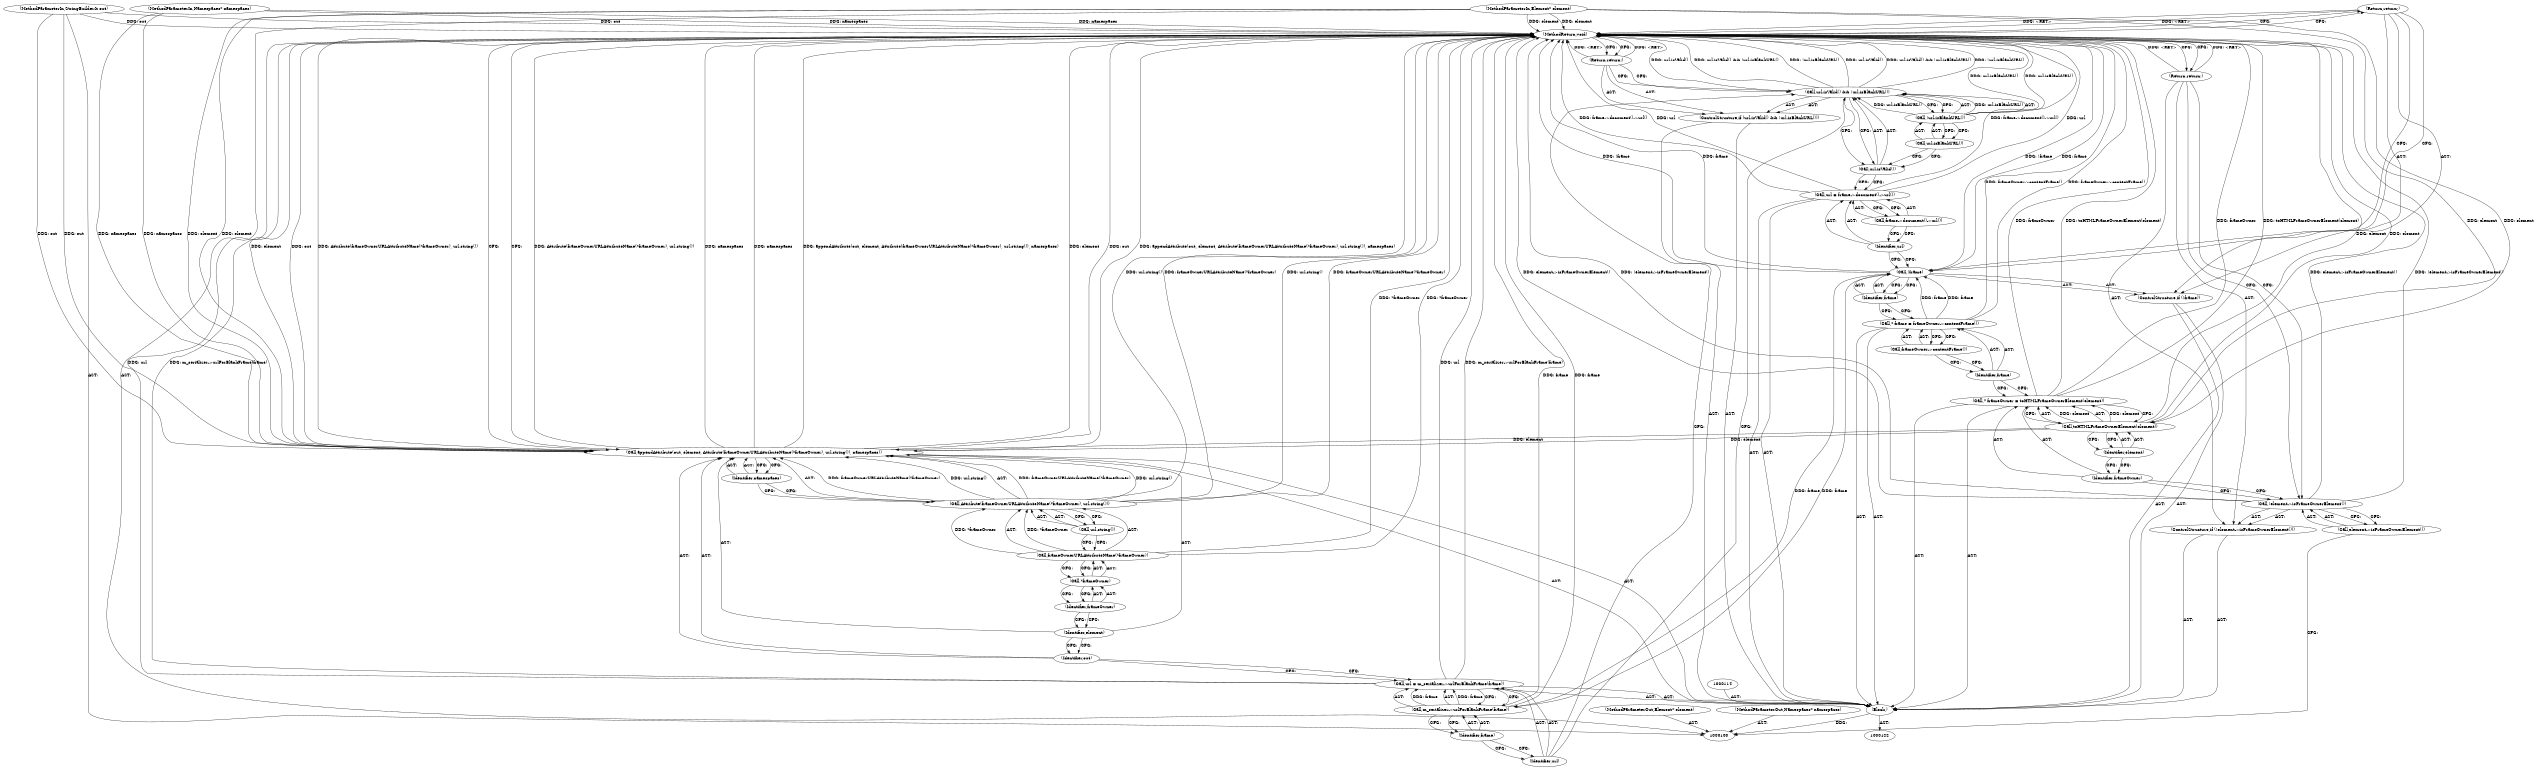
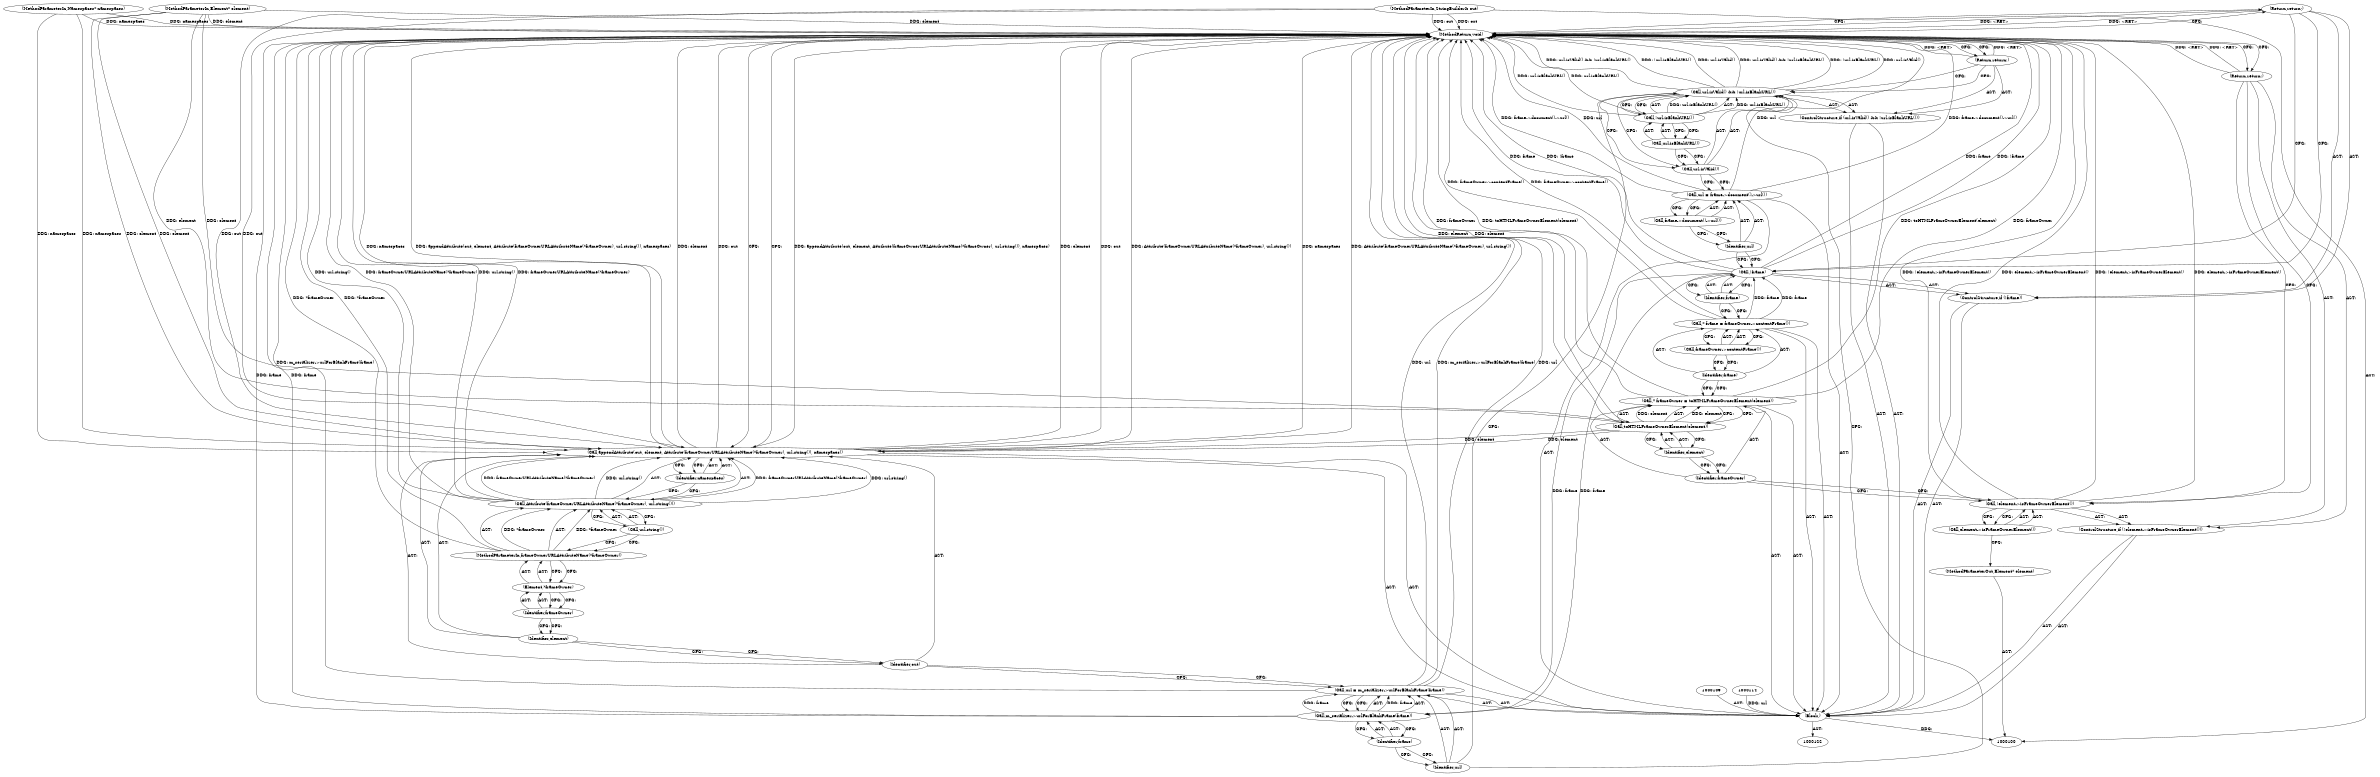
(121, 499) -> none
(1093, 556) -> (549, 556)
(1090, 581) -> (548, 588)
none -> (1712, 690)
(1737, 697) -> (1758, 703)
(1788, 710) -> none
(2126, 720) -> (1991, 549)
